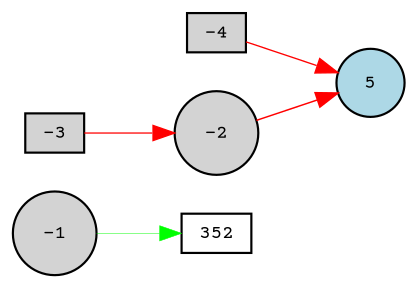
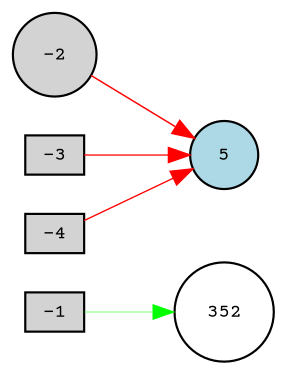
(118, 133) -> (126, 155)
(55, 233) -> (55, 312)
(216, 233) -> (224, 312)
